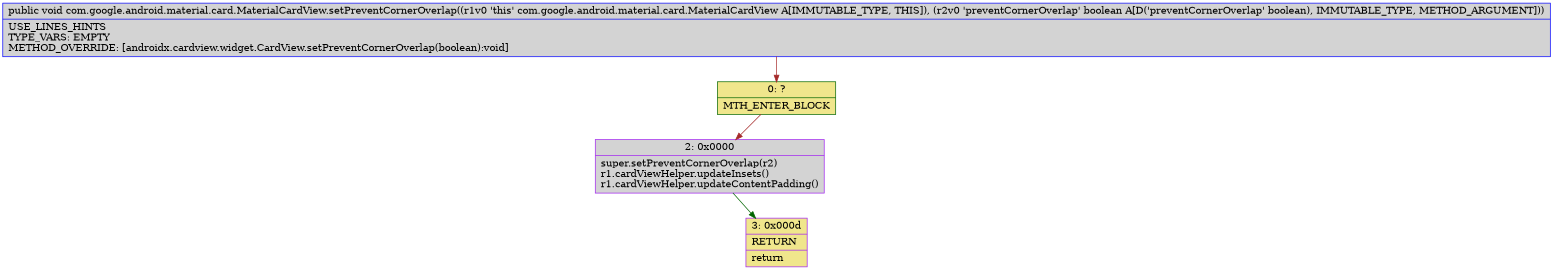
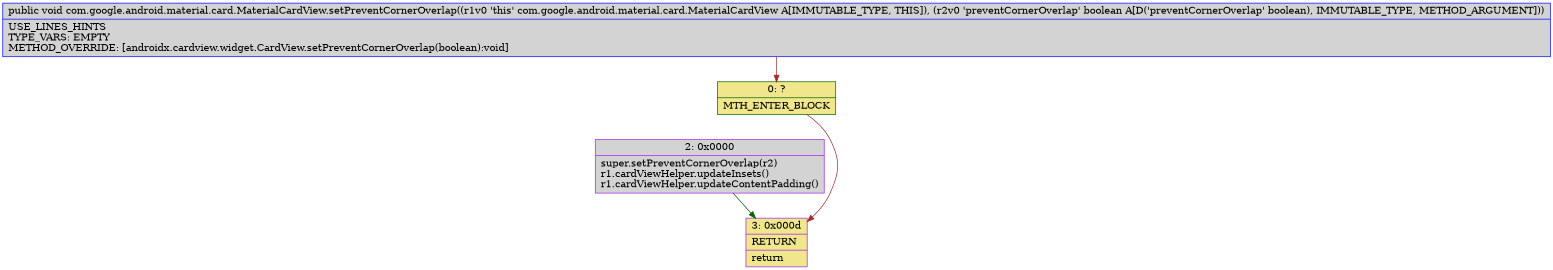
(751, 124) -> (838, 164)
